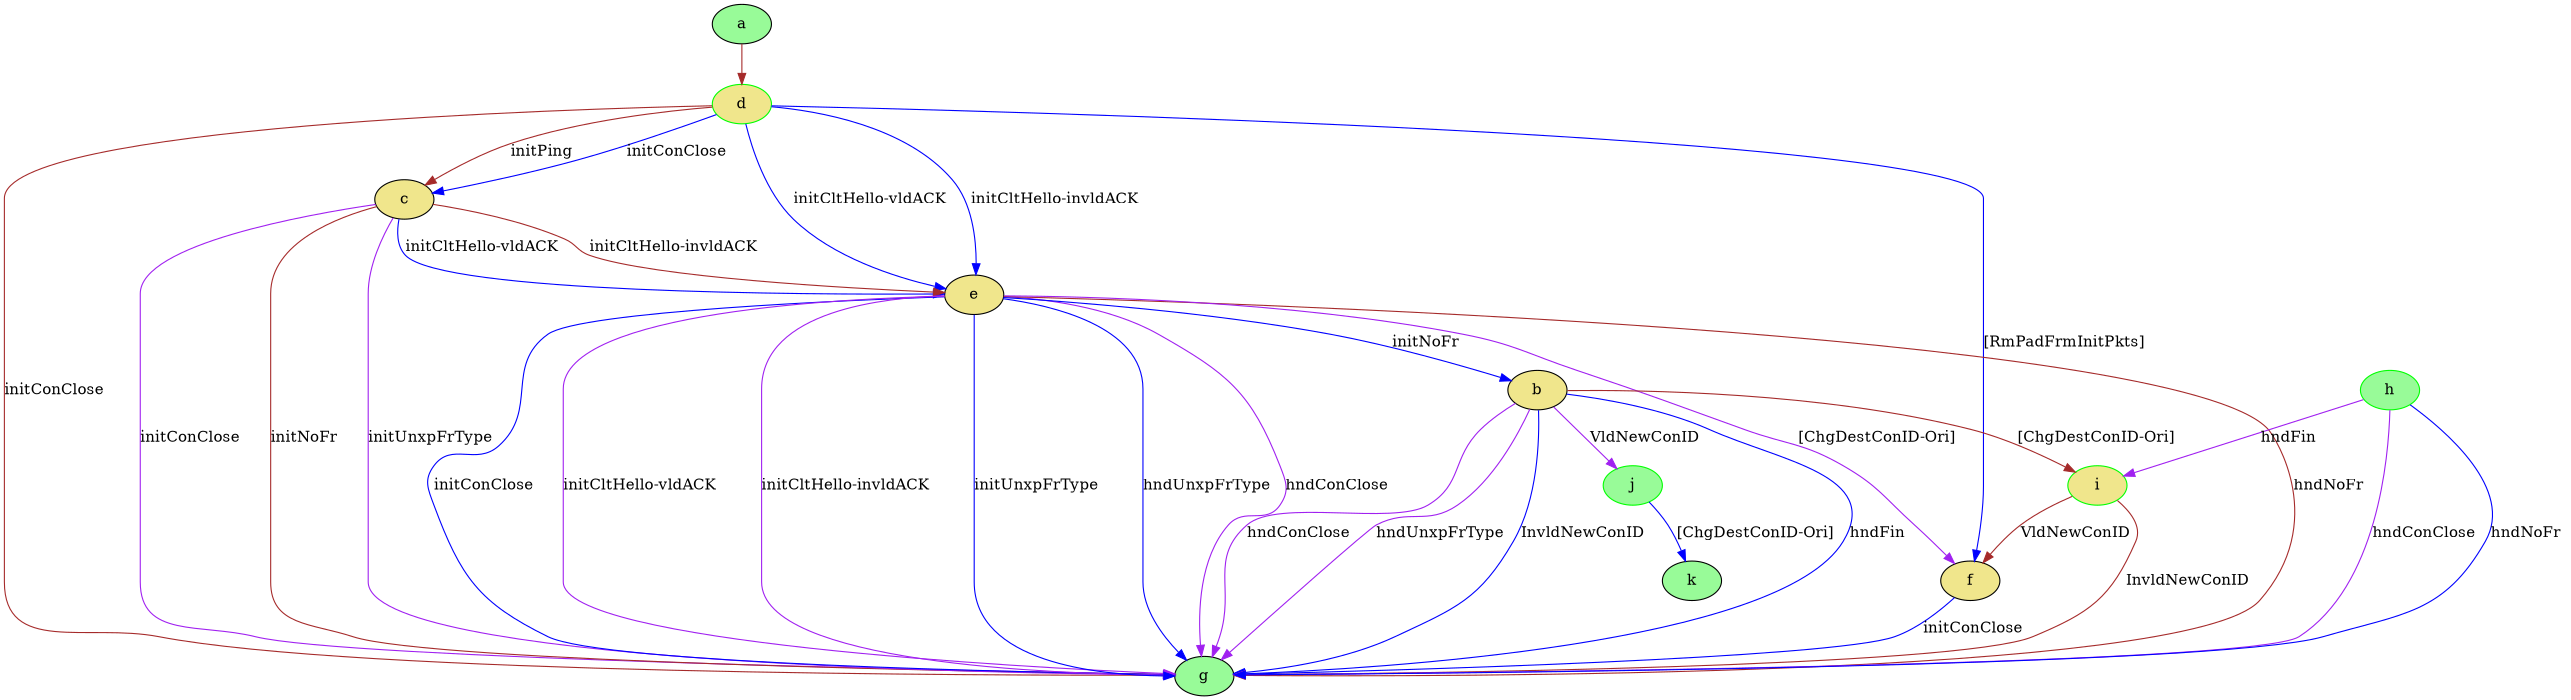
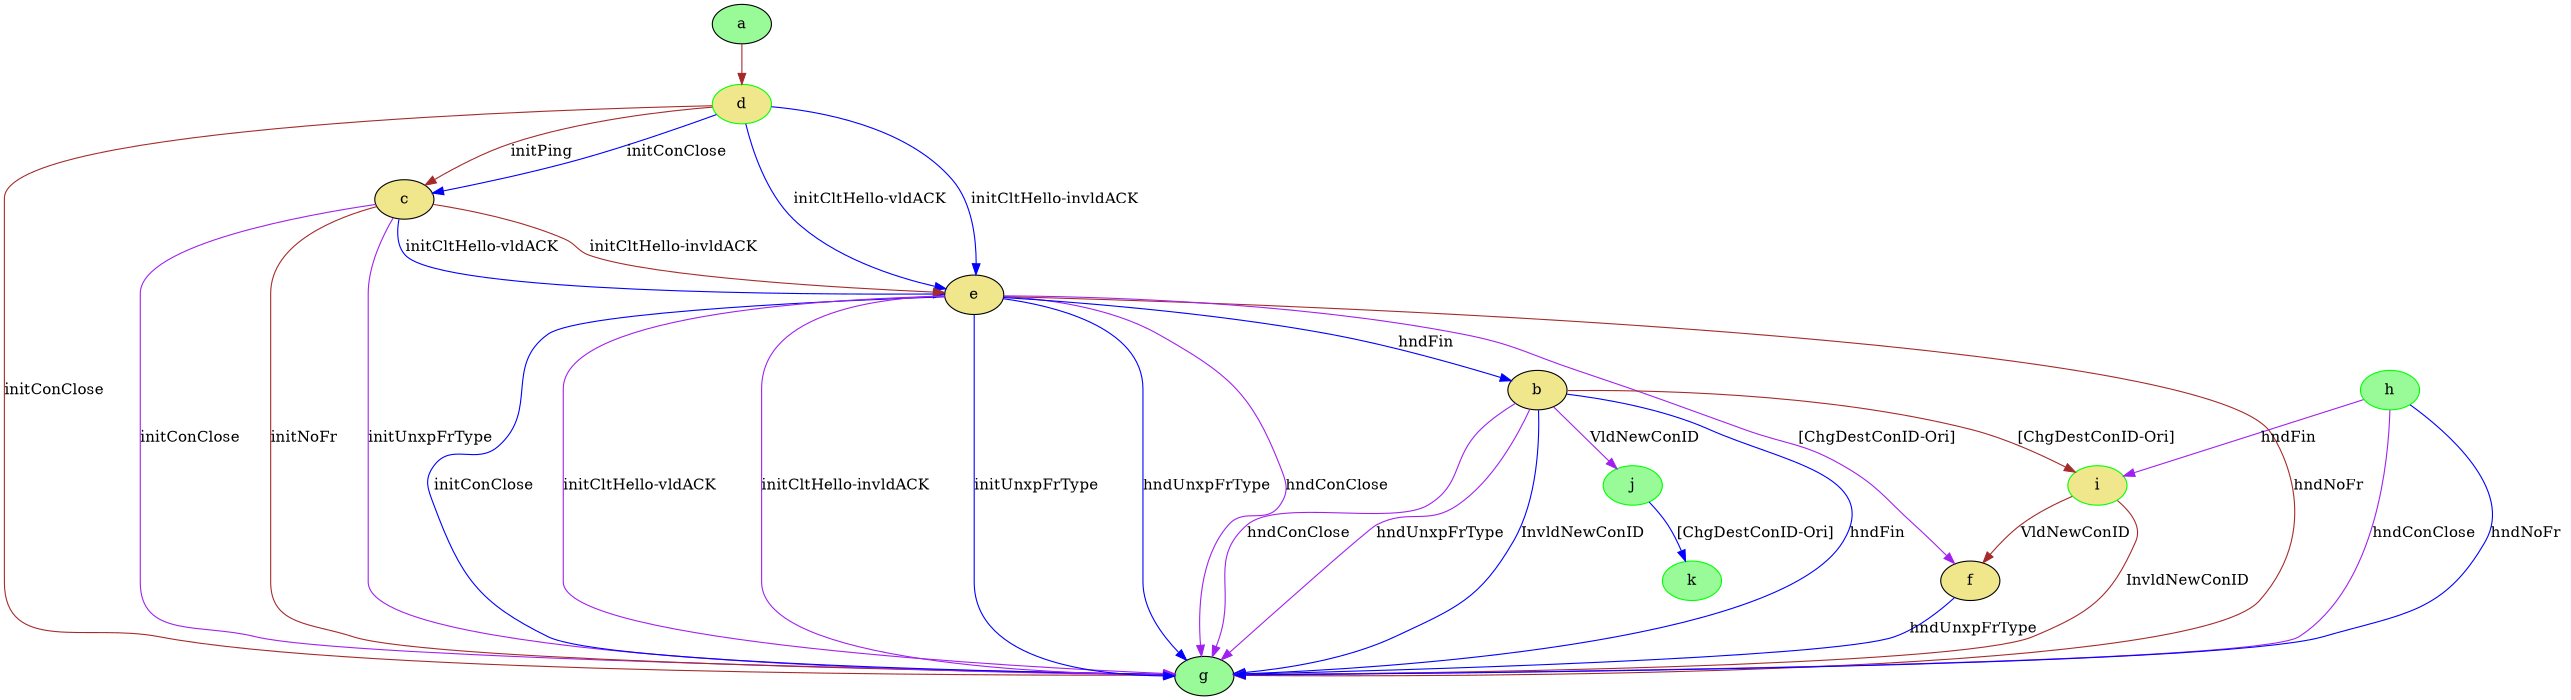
(1557, 137) -> none
(1428, 342) -> (1428, 342)
(1692, 581) -> (1692, 581)
(1976, 628) -> (1976, 628)
